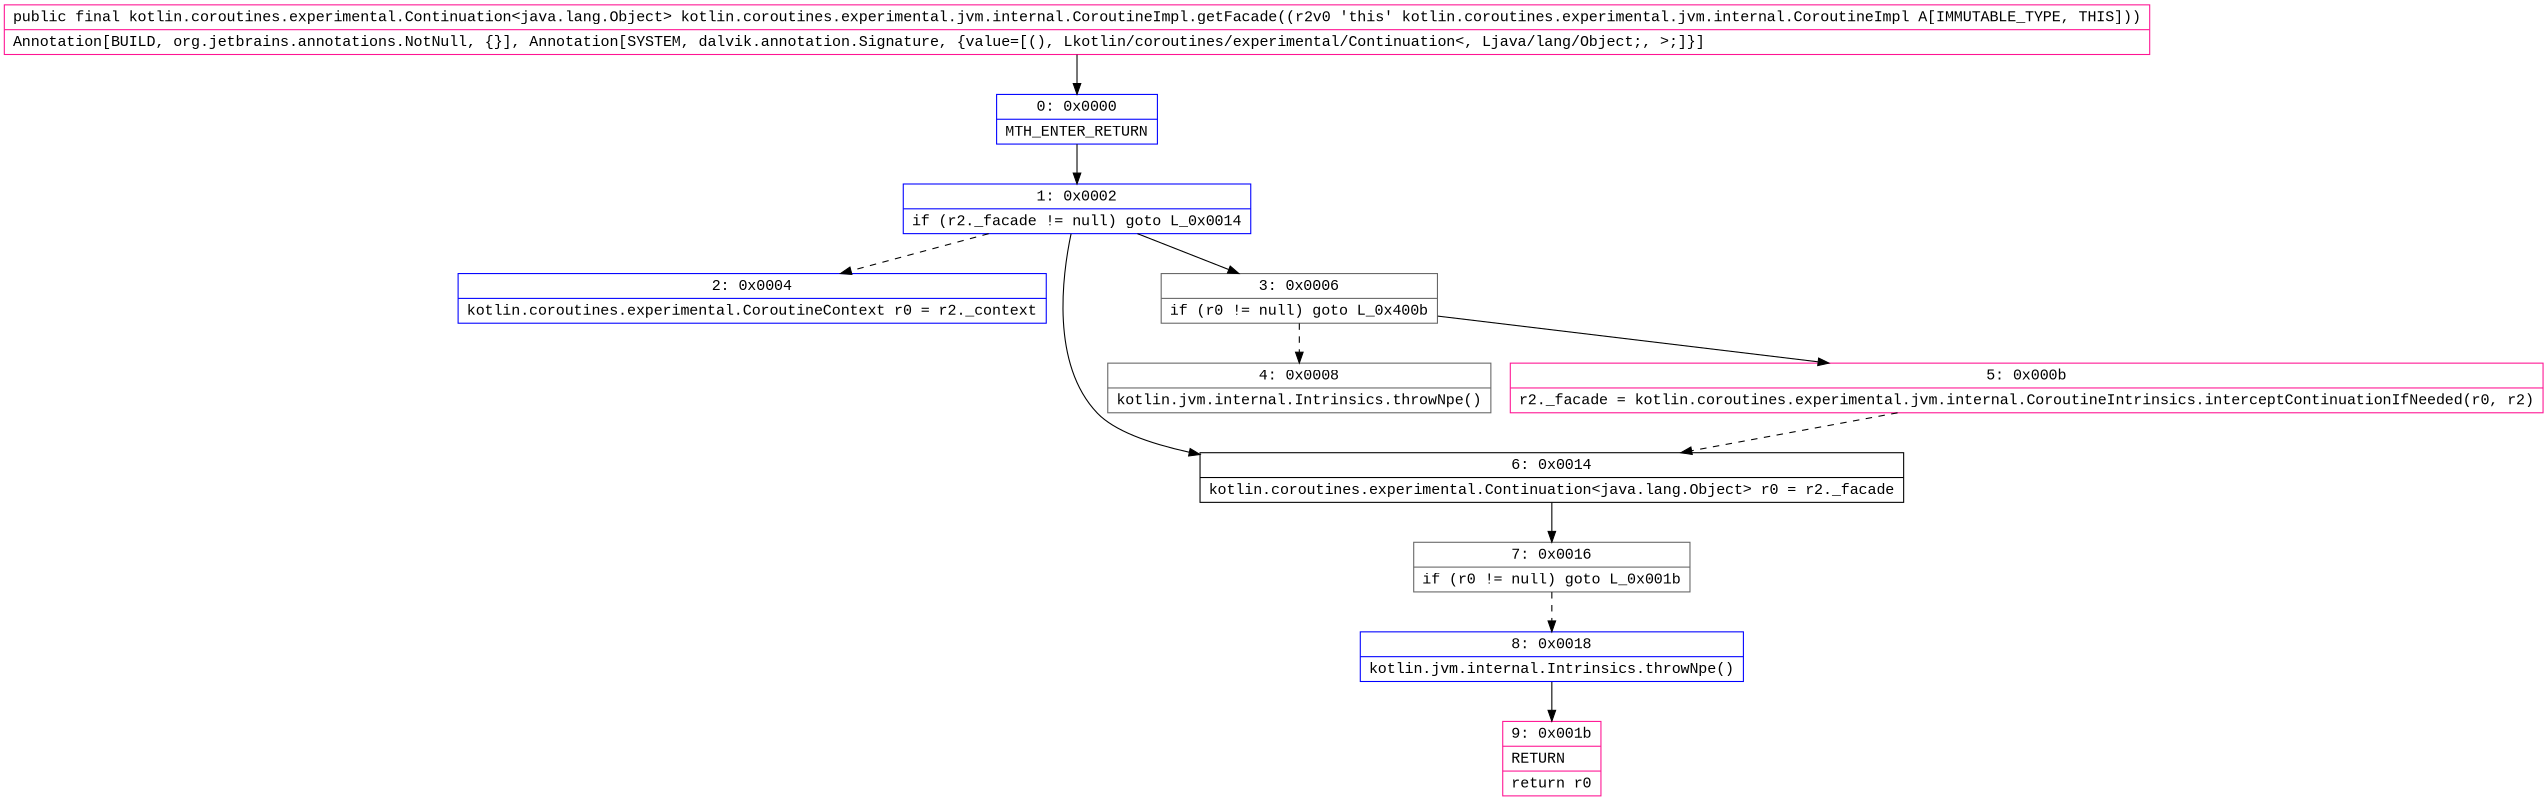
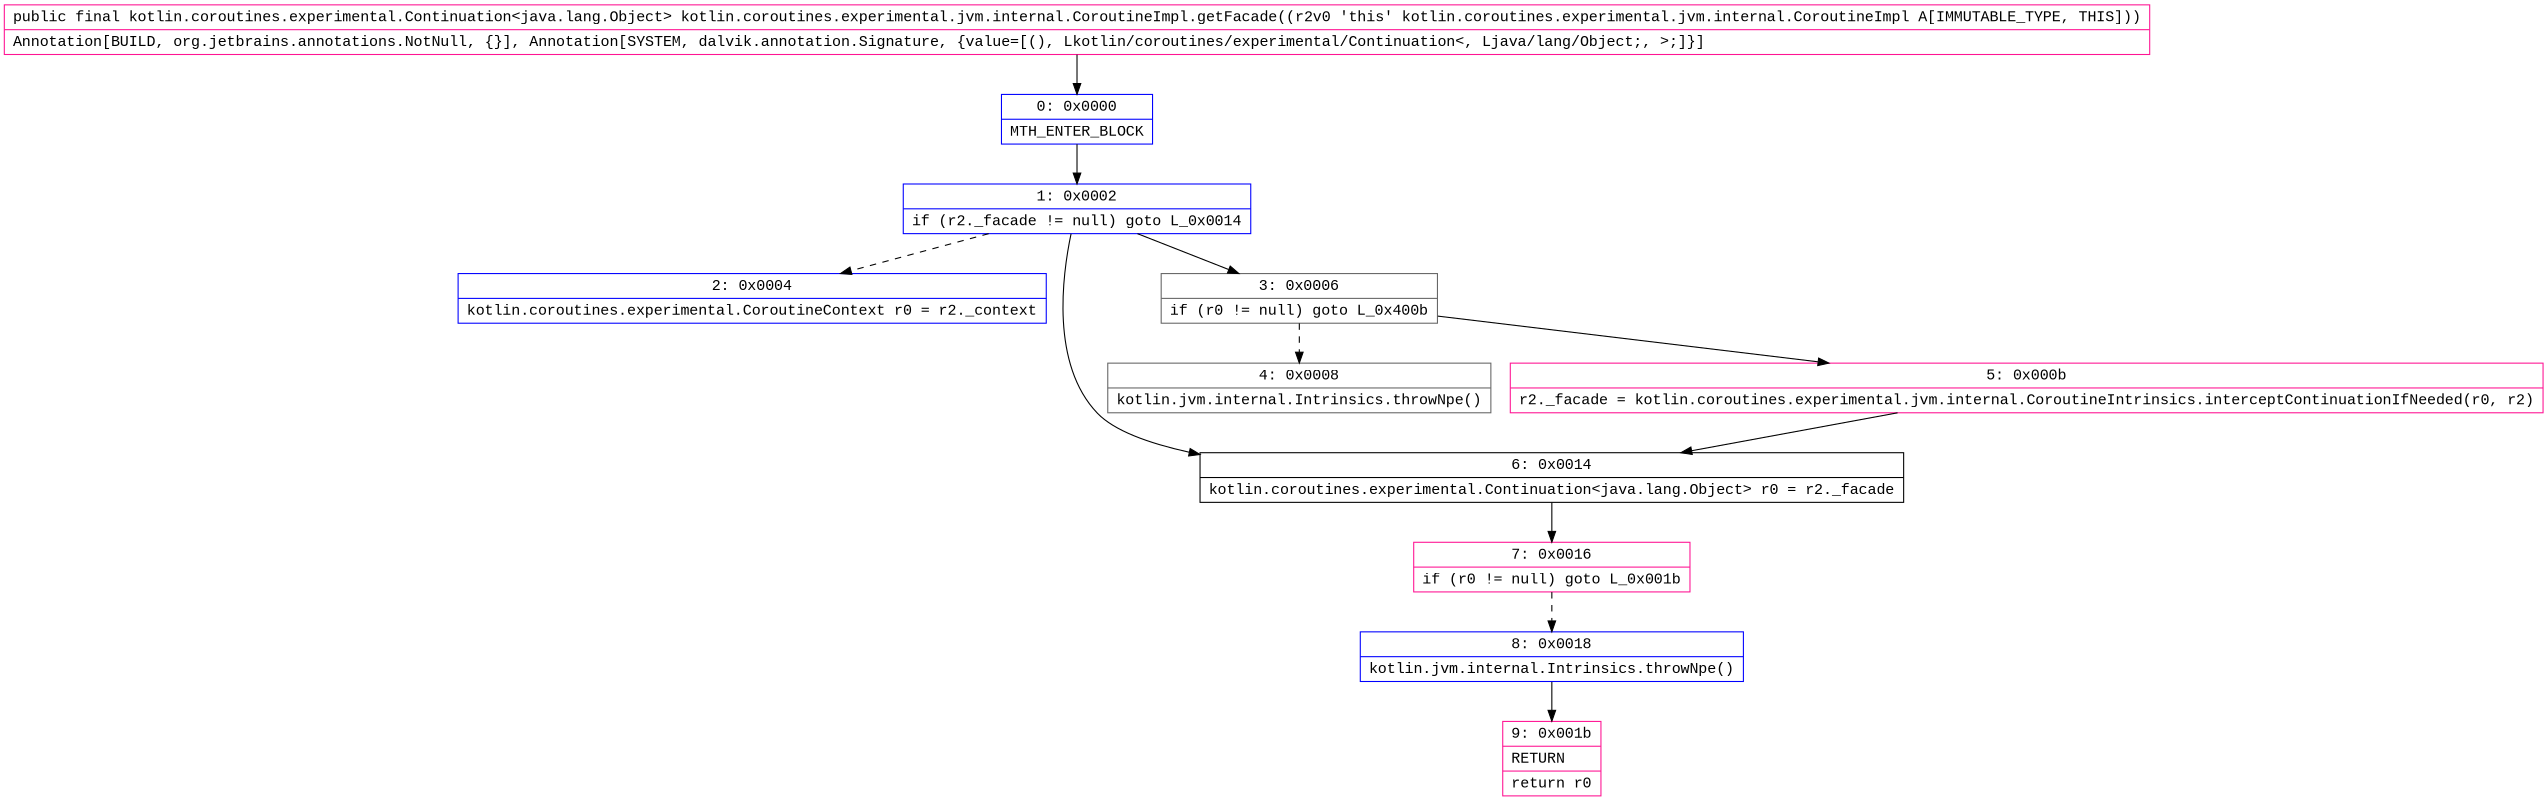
(1077, 131) -> (1077, 131)
(1795, 432) -> (1795, 432)
(1552, 567) -> (1552, 567)
